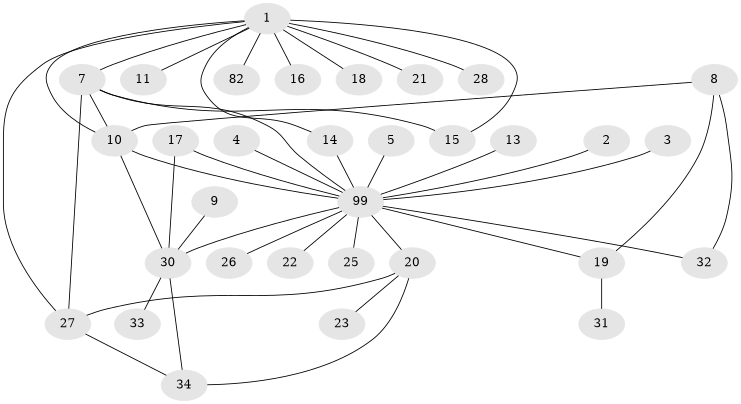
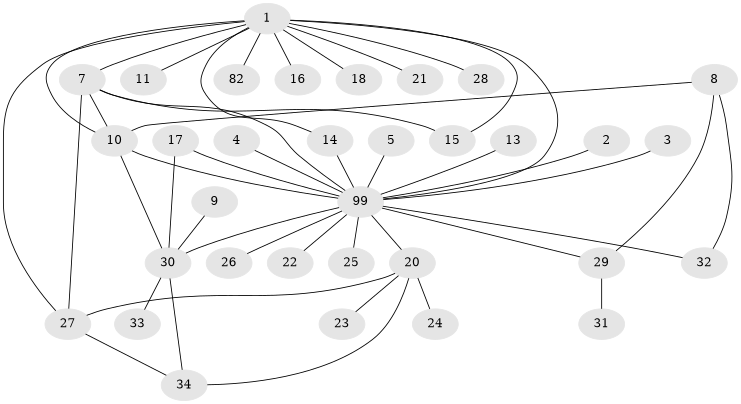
none -> (537, 76)
(602, 263) -> (602, 263)
none -> (435, 324)
